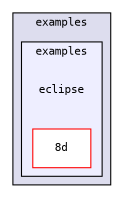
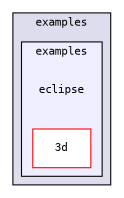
(62, 148) -> (62, 148)
